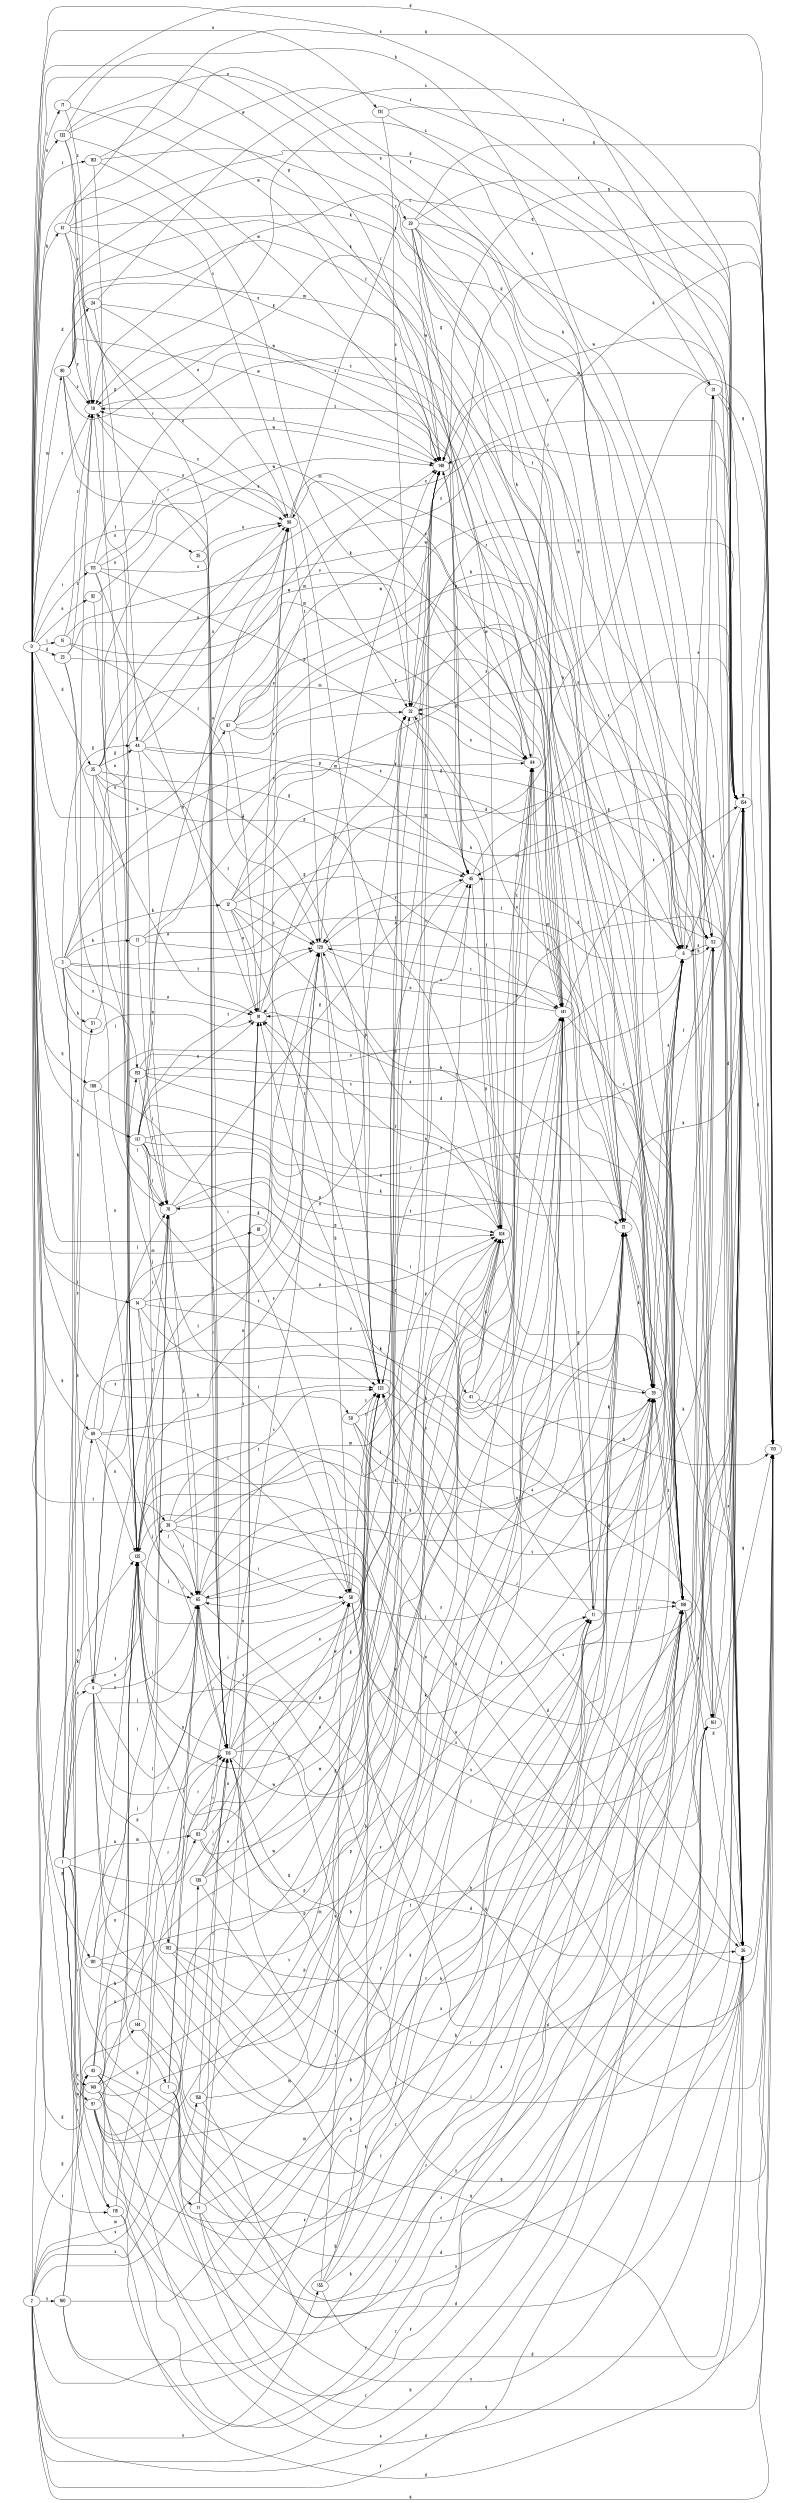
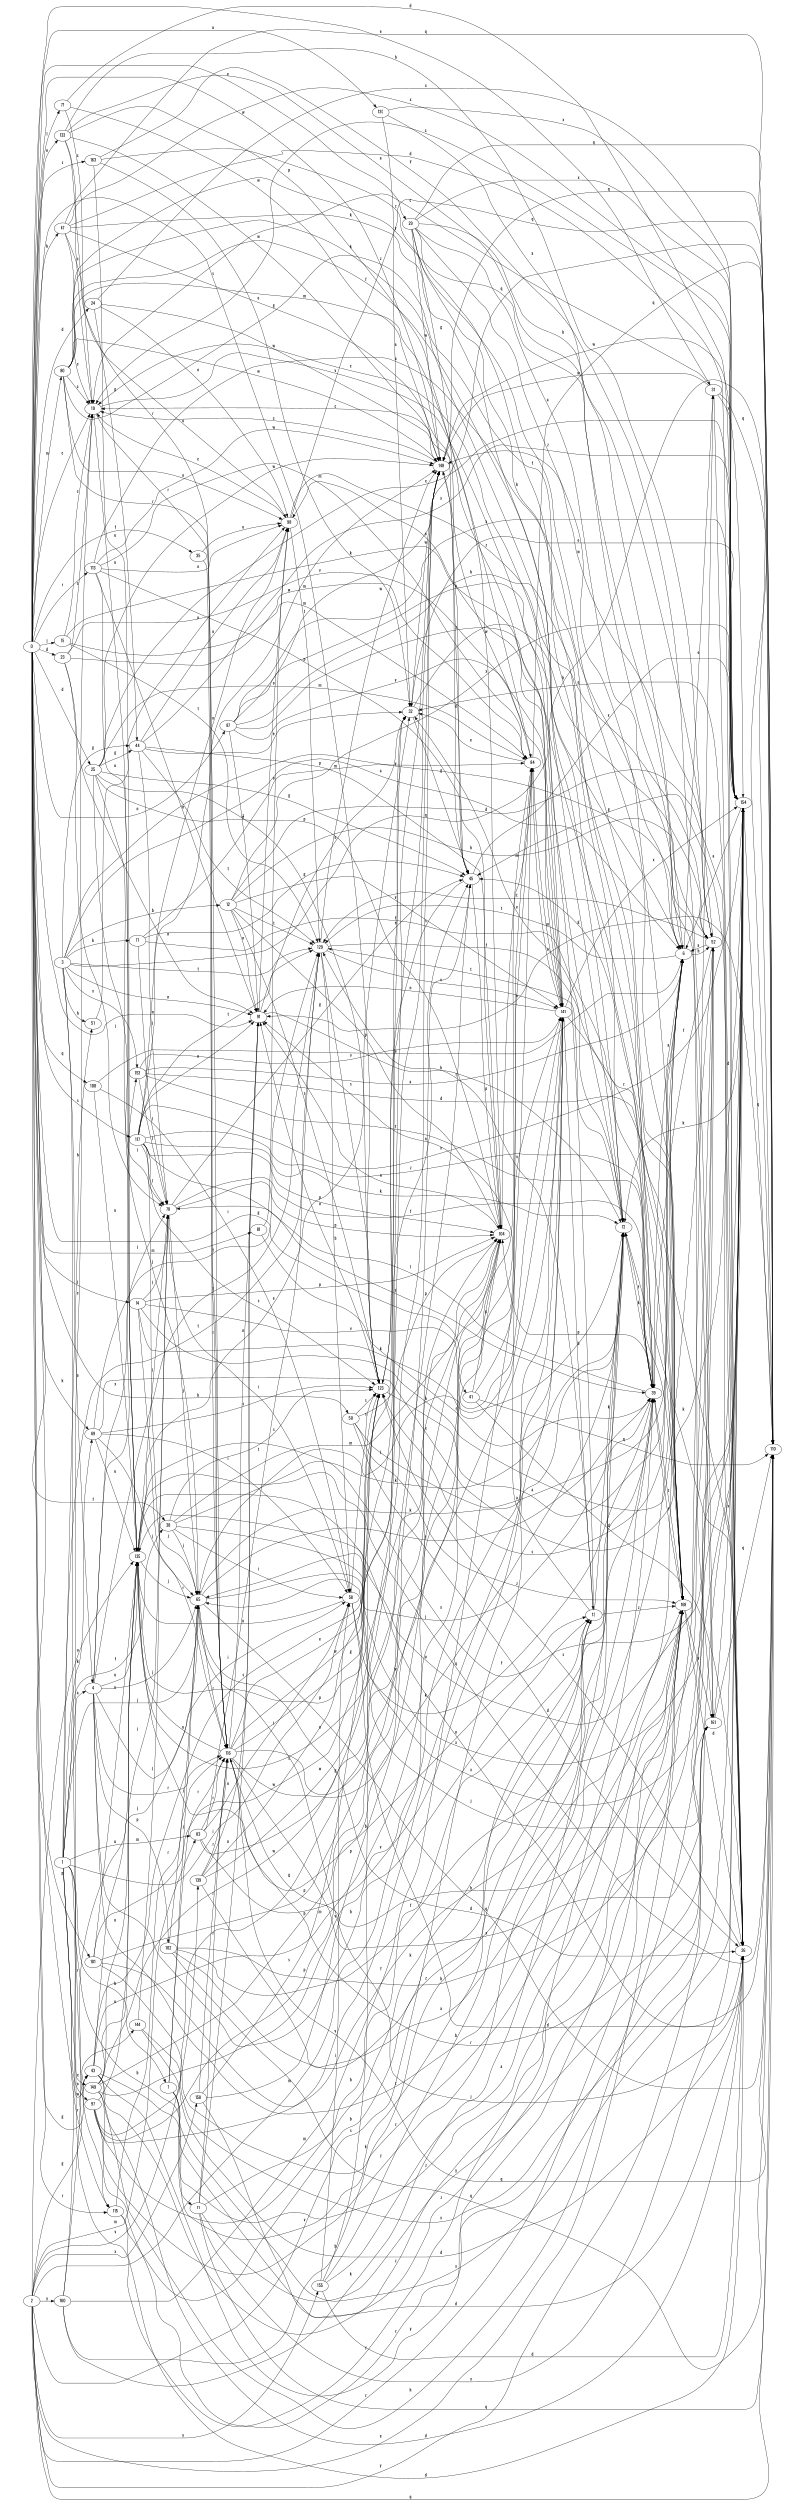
(93, 597) -> none
none -> (714, 1594)
